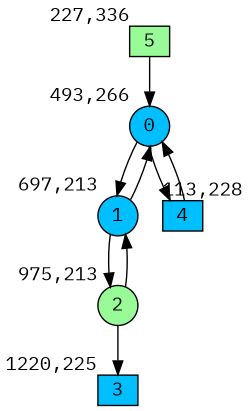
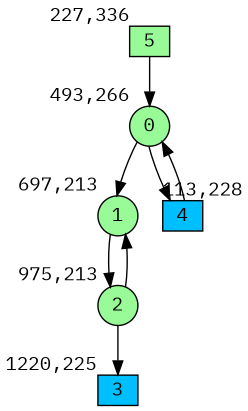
(150, 126) -> (150, 126)
(140, 180) -> none
(118, 216) -> (118, 216)
